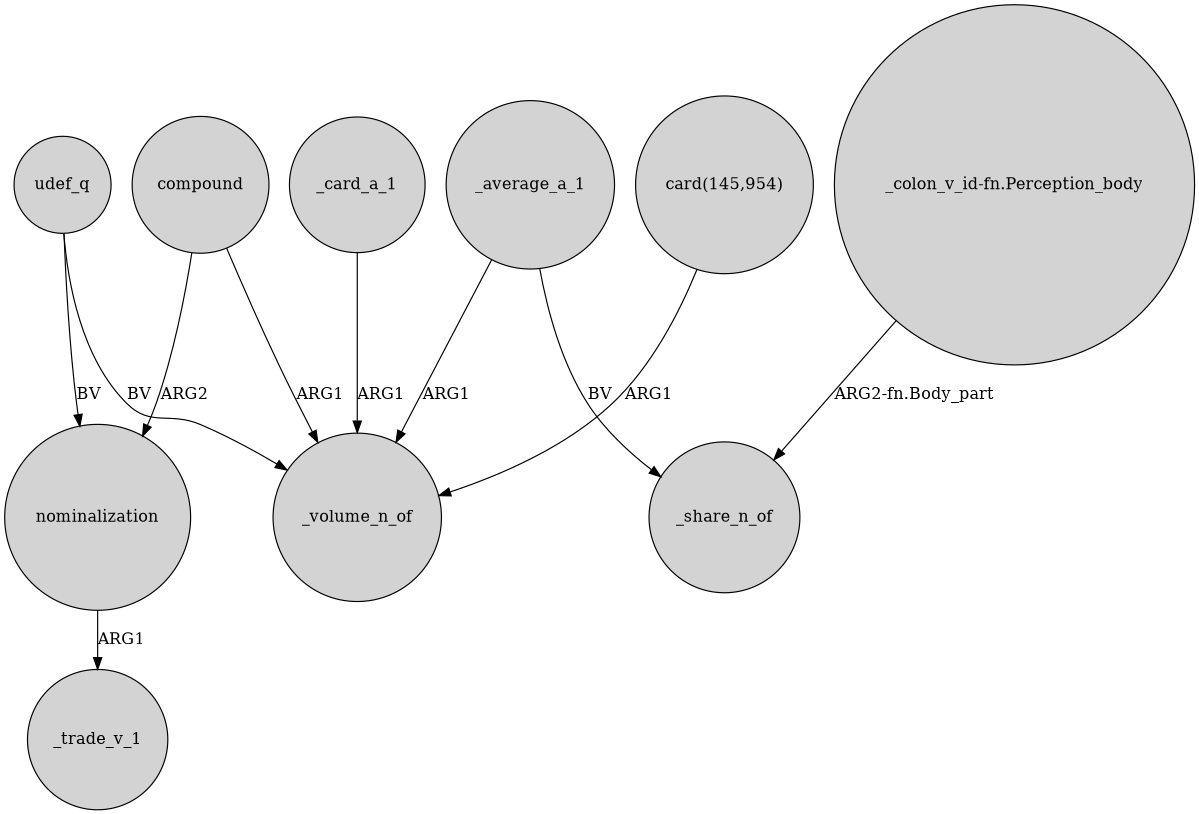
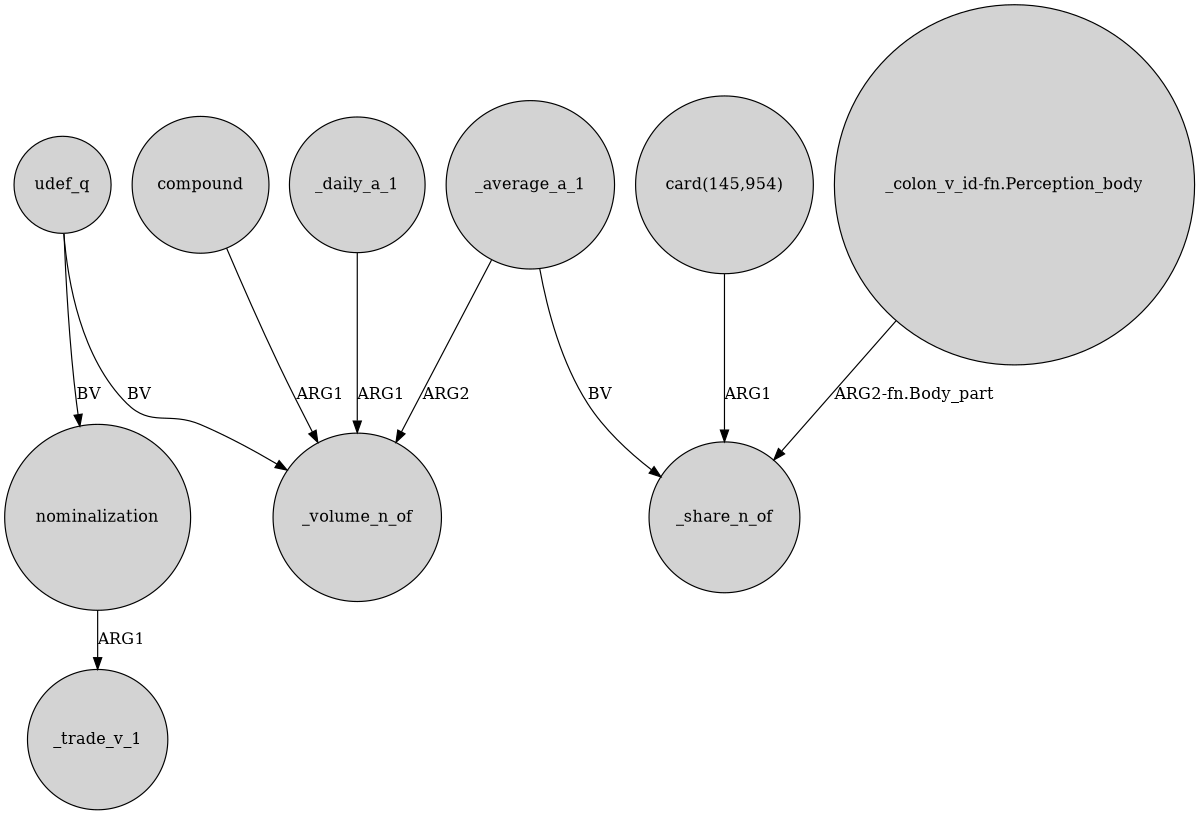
(357, 185) -> (357, 185)
(174, 341) -> none
(447, 395) -> (447, 395)
(602, 412) -> (724, 352)
